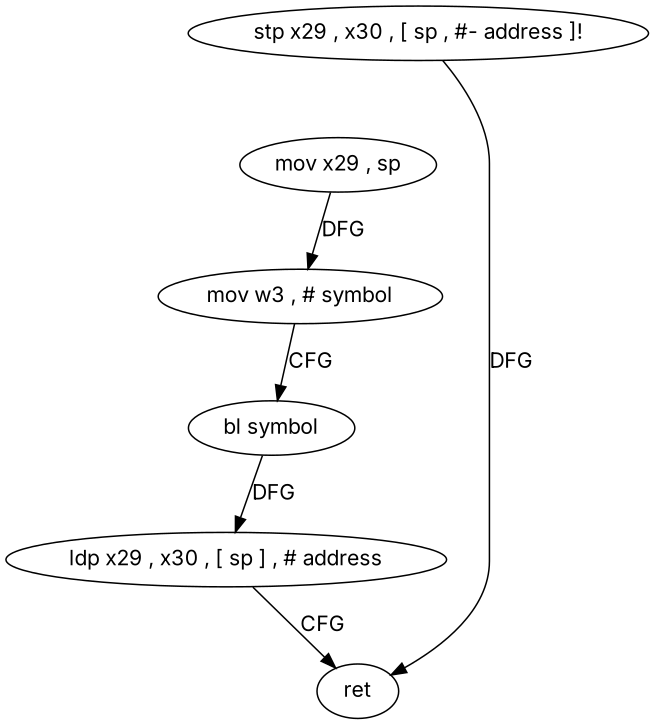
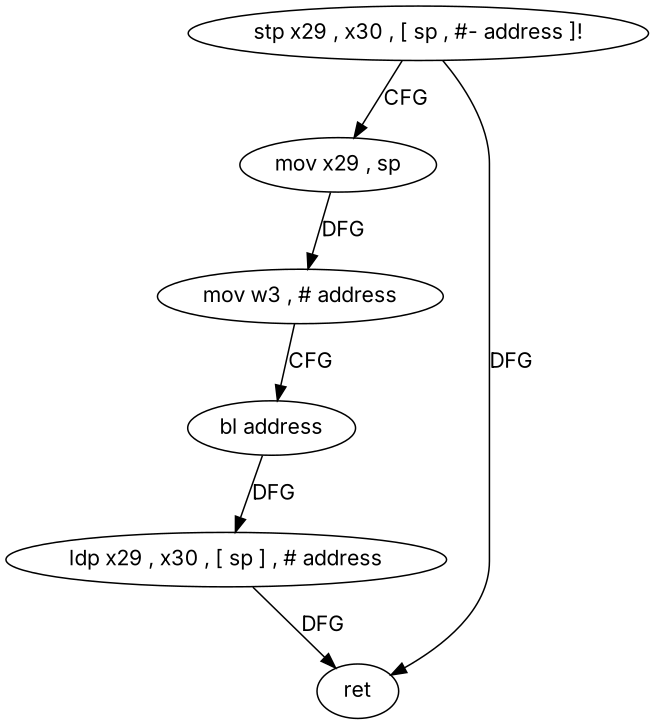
none -> (382, 93)
(300, 296) -> (300, 296)
(272, 428) -> (272, 428)
(323, 625) -> (323, 625)
